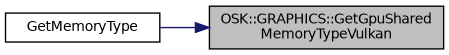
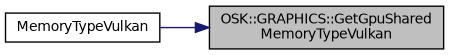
(83, 28) -> (83, 28)
